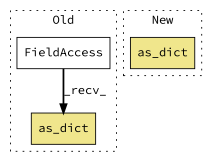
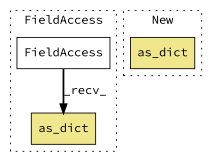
(63, 20) -> (63, 20)
